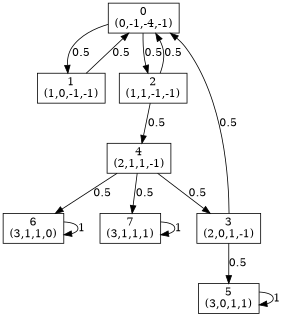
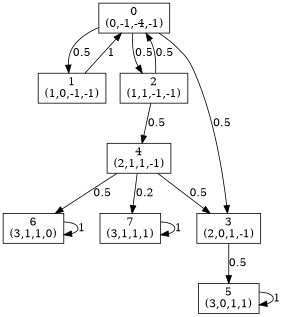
(121, 53) -> (111, 53)
(218, 121) -> (209, 112)
(145, 193) -> (145, 193)
